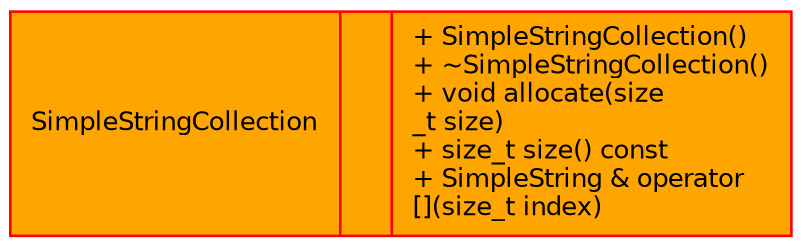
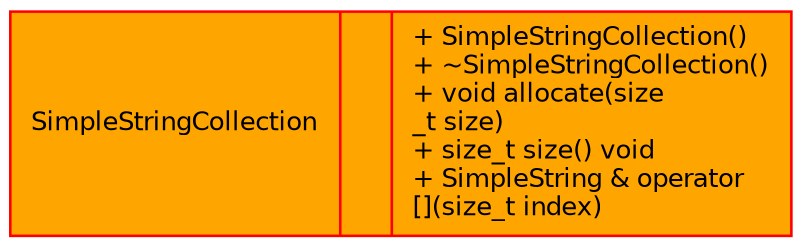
(541, 151) -> (534, 151)
